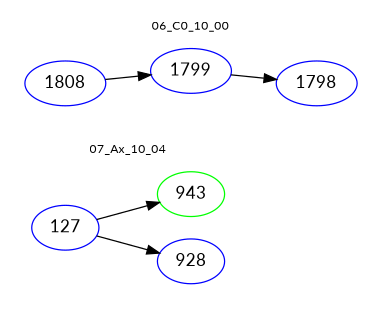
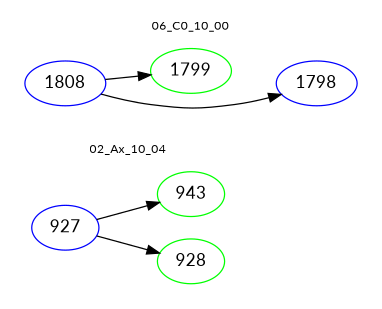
(191, 71) -> (191, 71)
(247, 77) -> (185, 108)
(128, 150) -> (128, 150)
(65, 228) -> (65, 228)
(191, 261) -> (191, 261)
